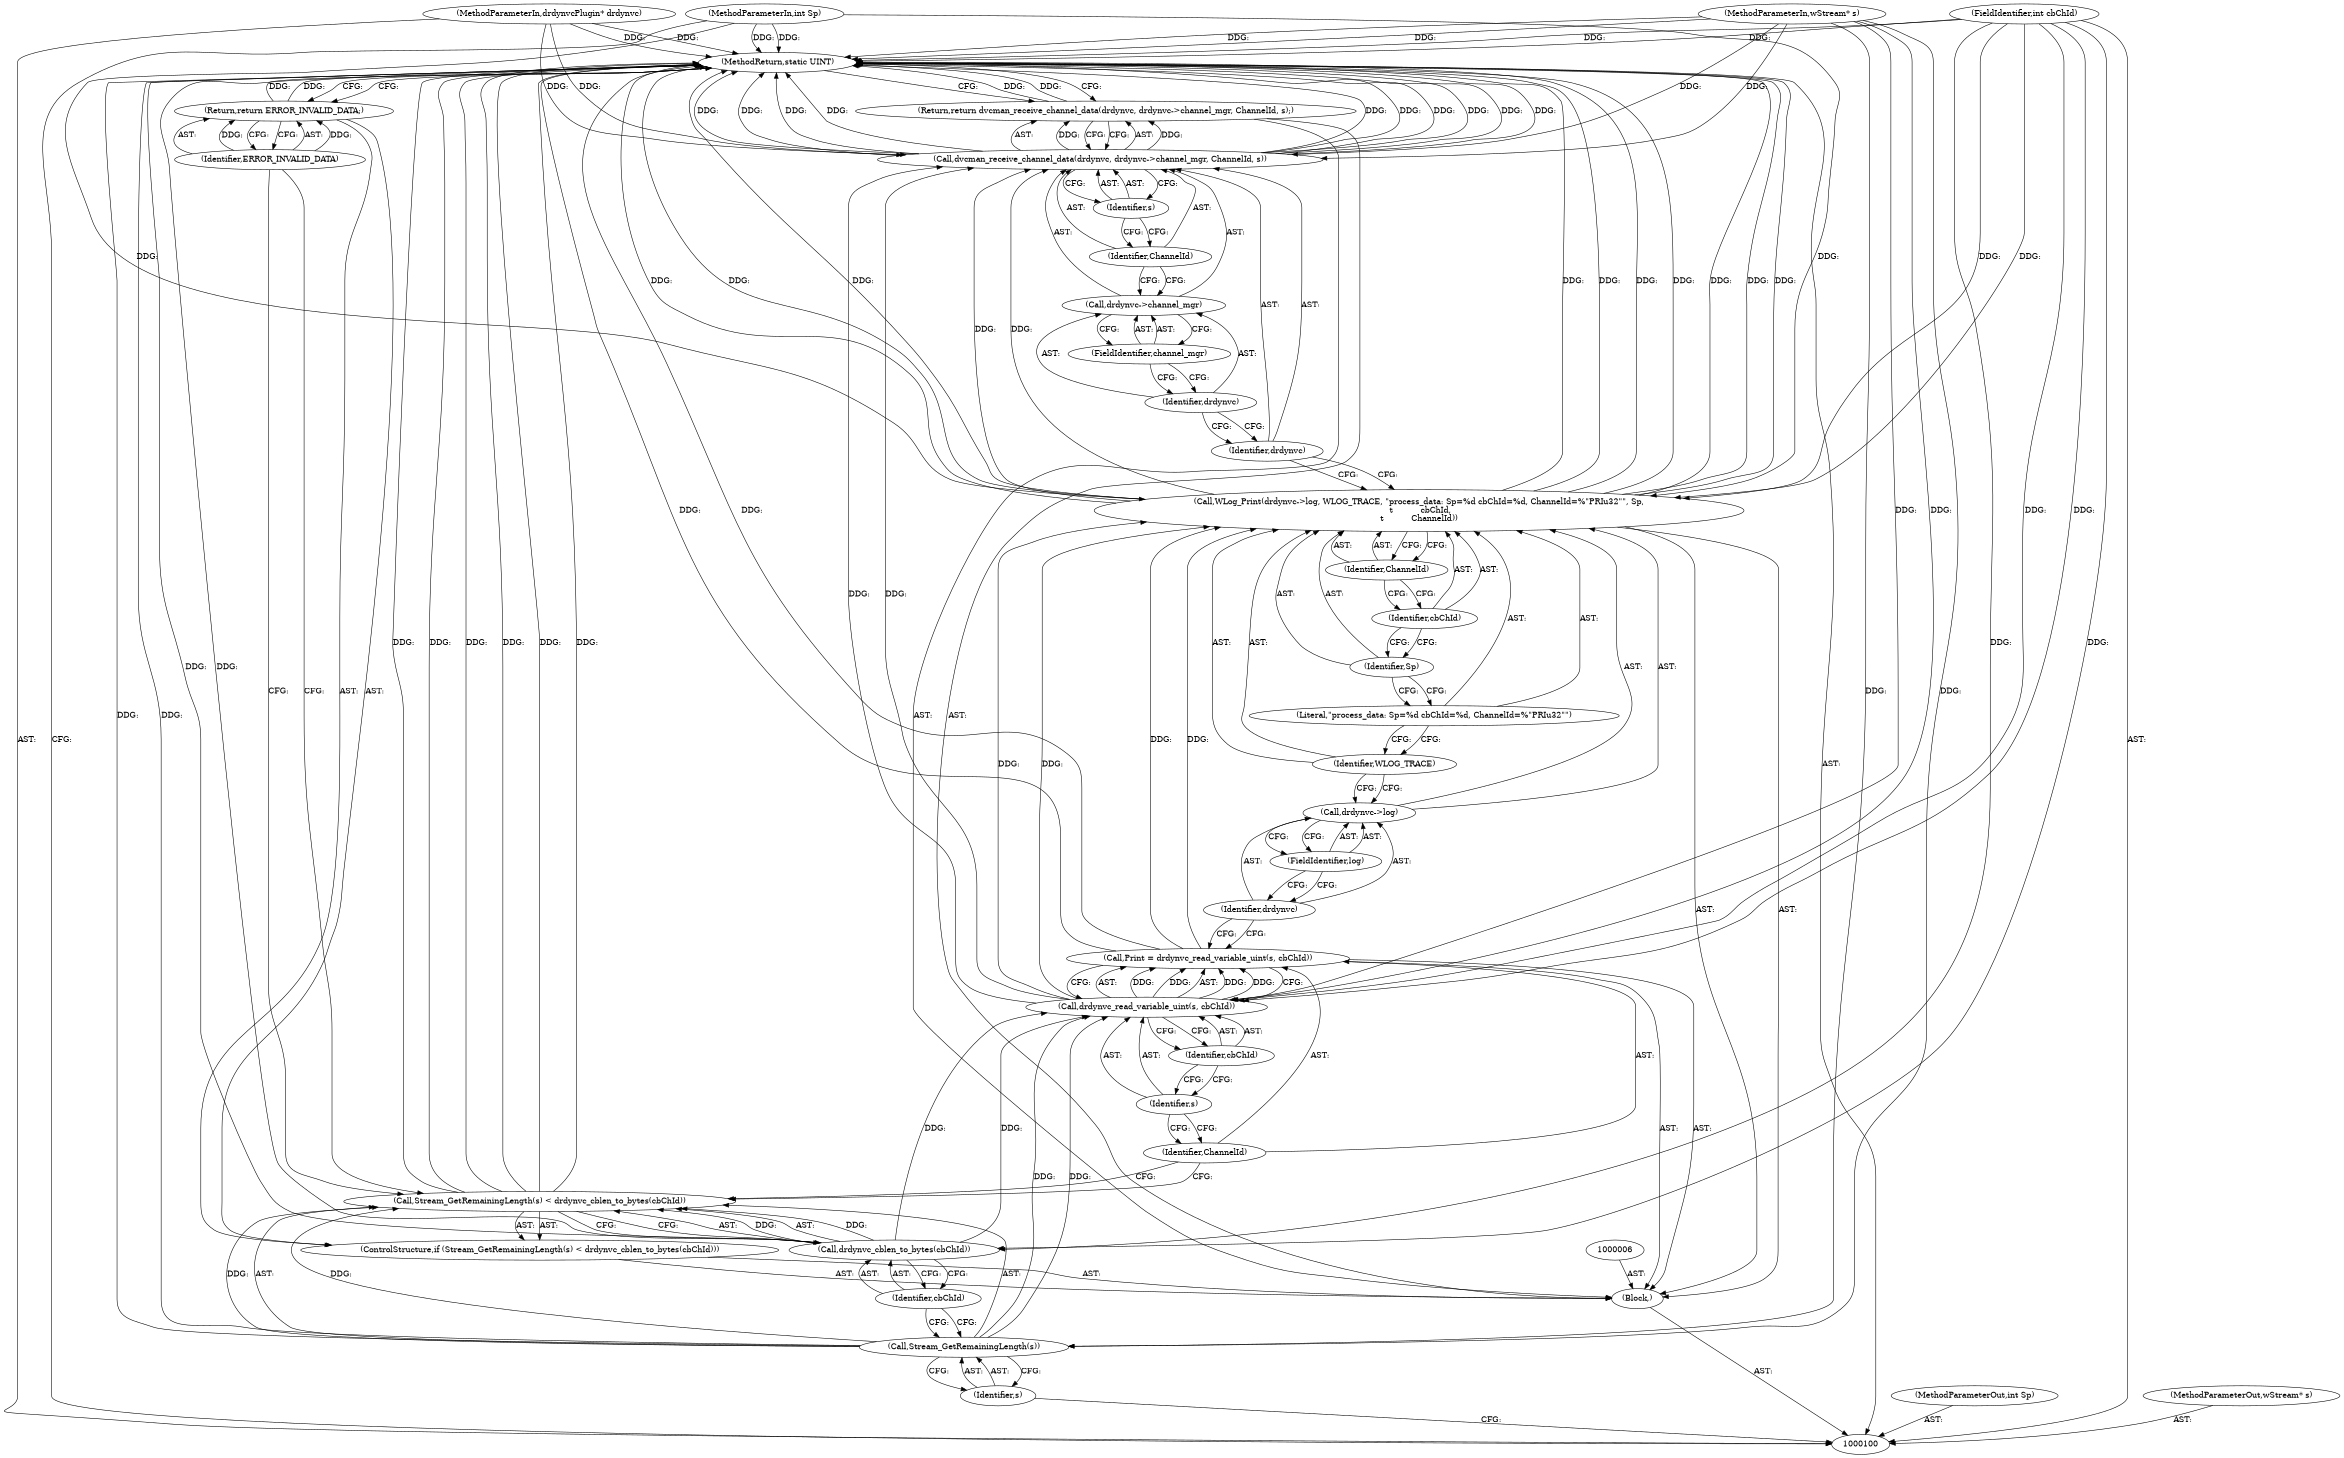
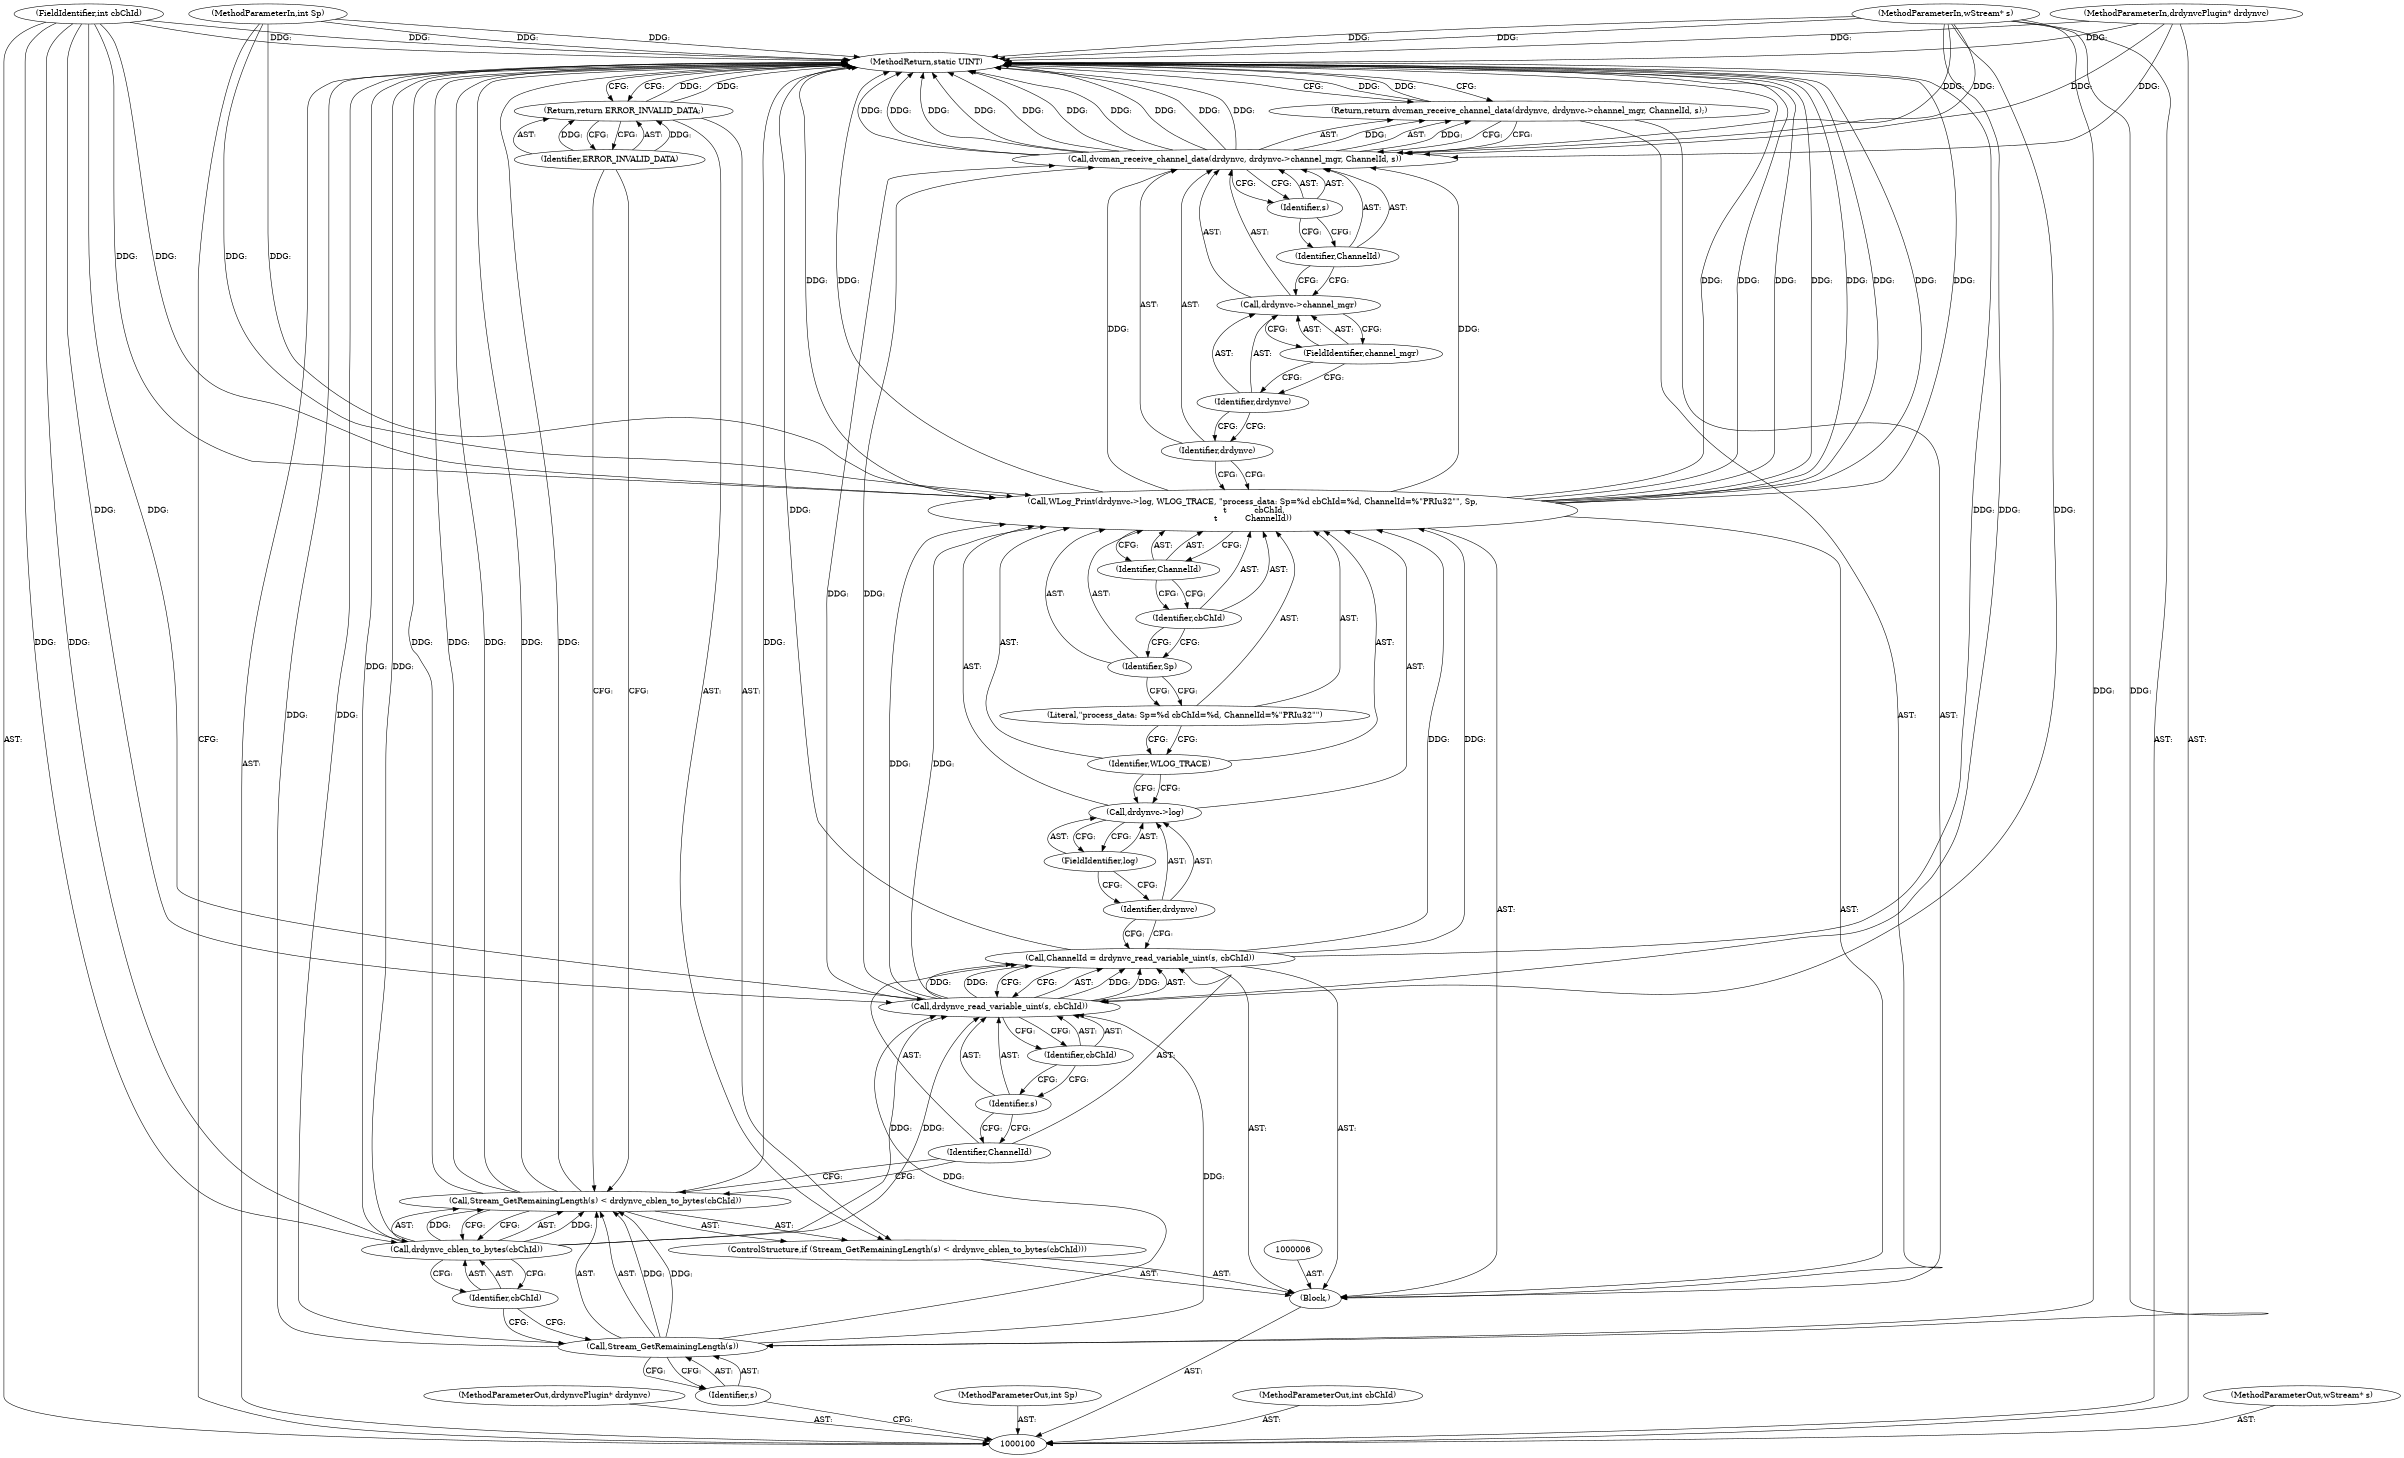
(1208, 959) -> (1140, 959)
none -> (2154, 1205)
none -> (554, 1396)
none -> (1328, 1396)
